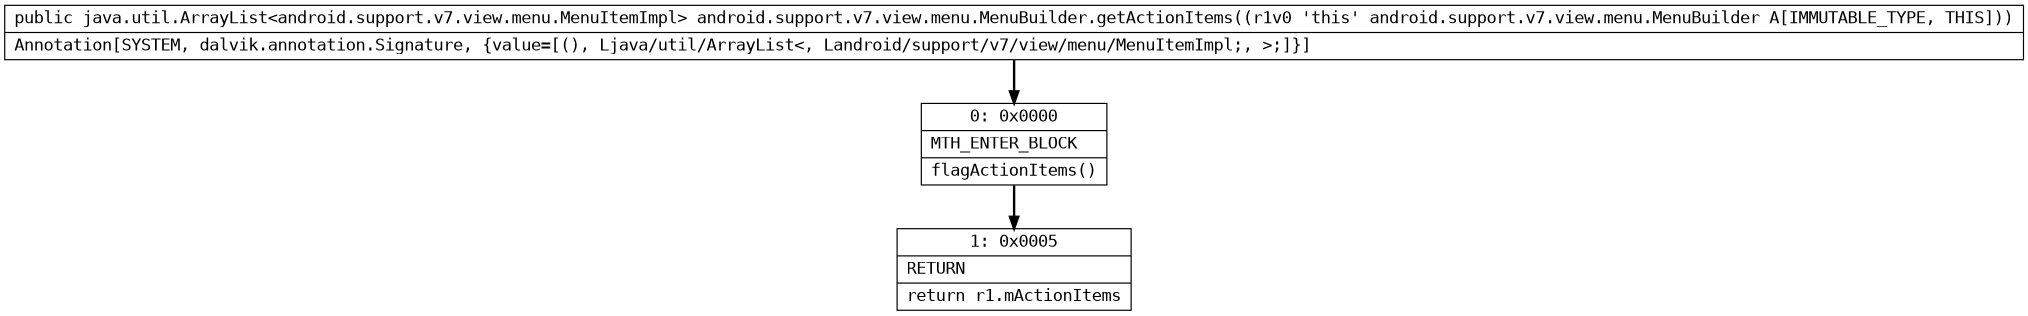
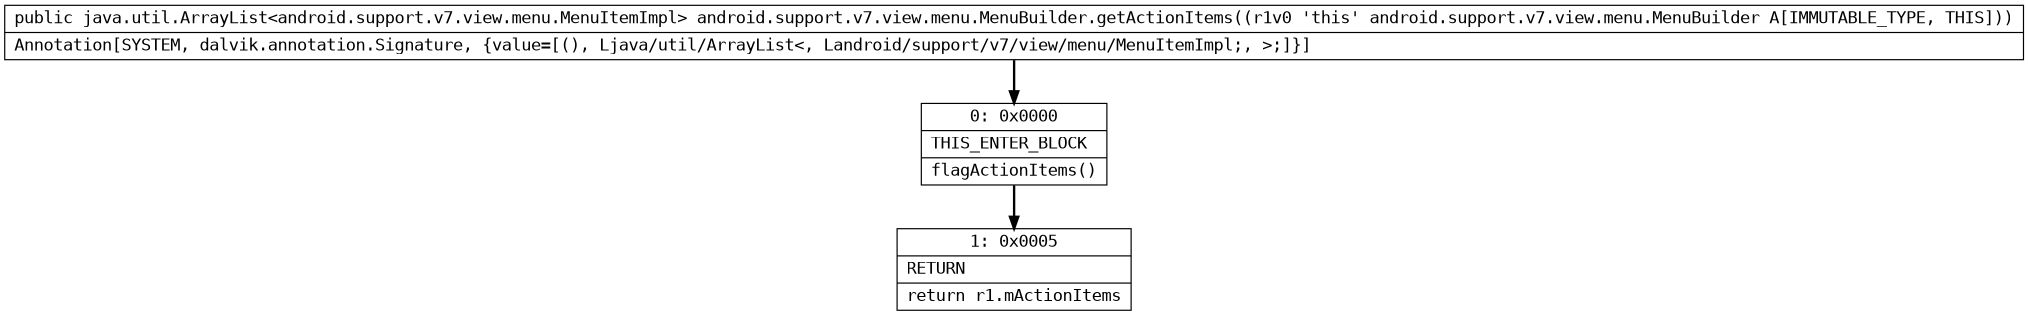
(1004, 144) -> (1009, 144)
